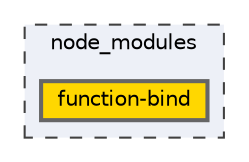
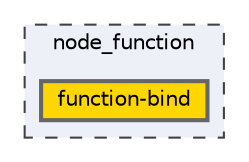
(124, 44) -> (124, 44)
